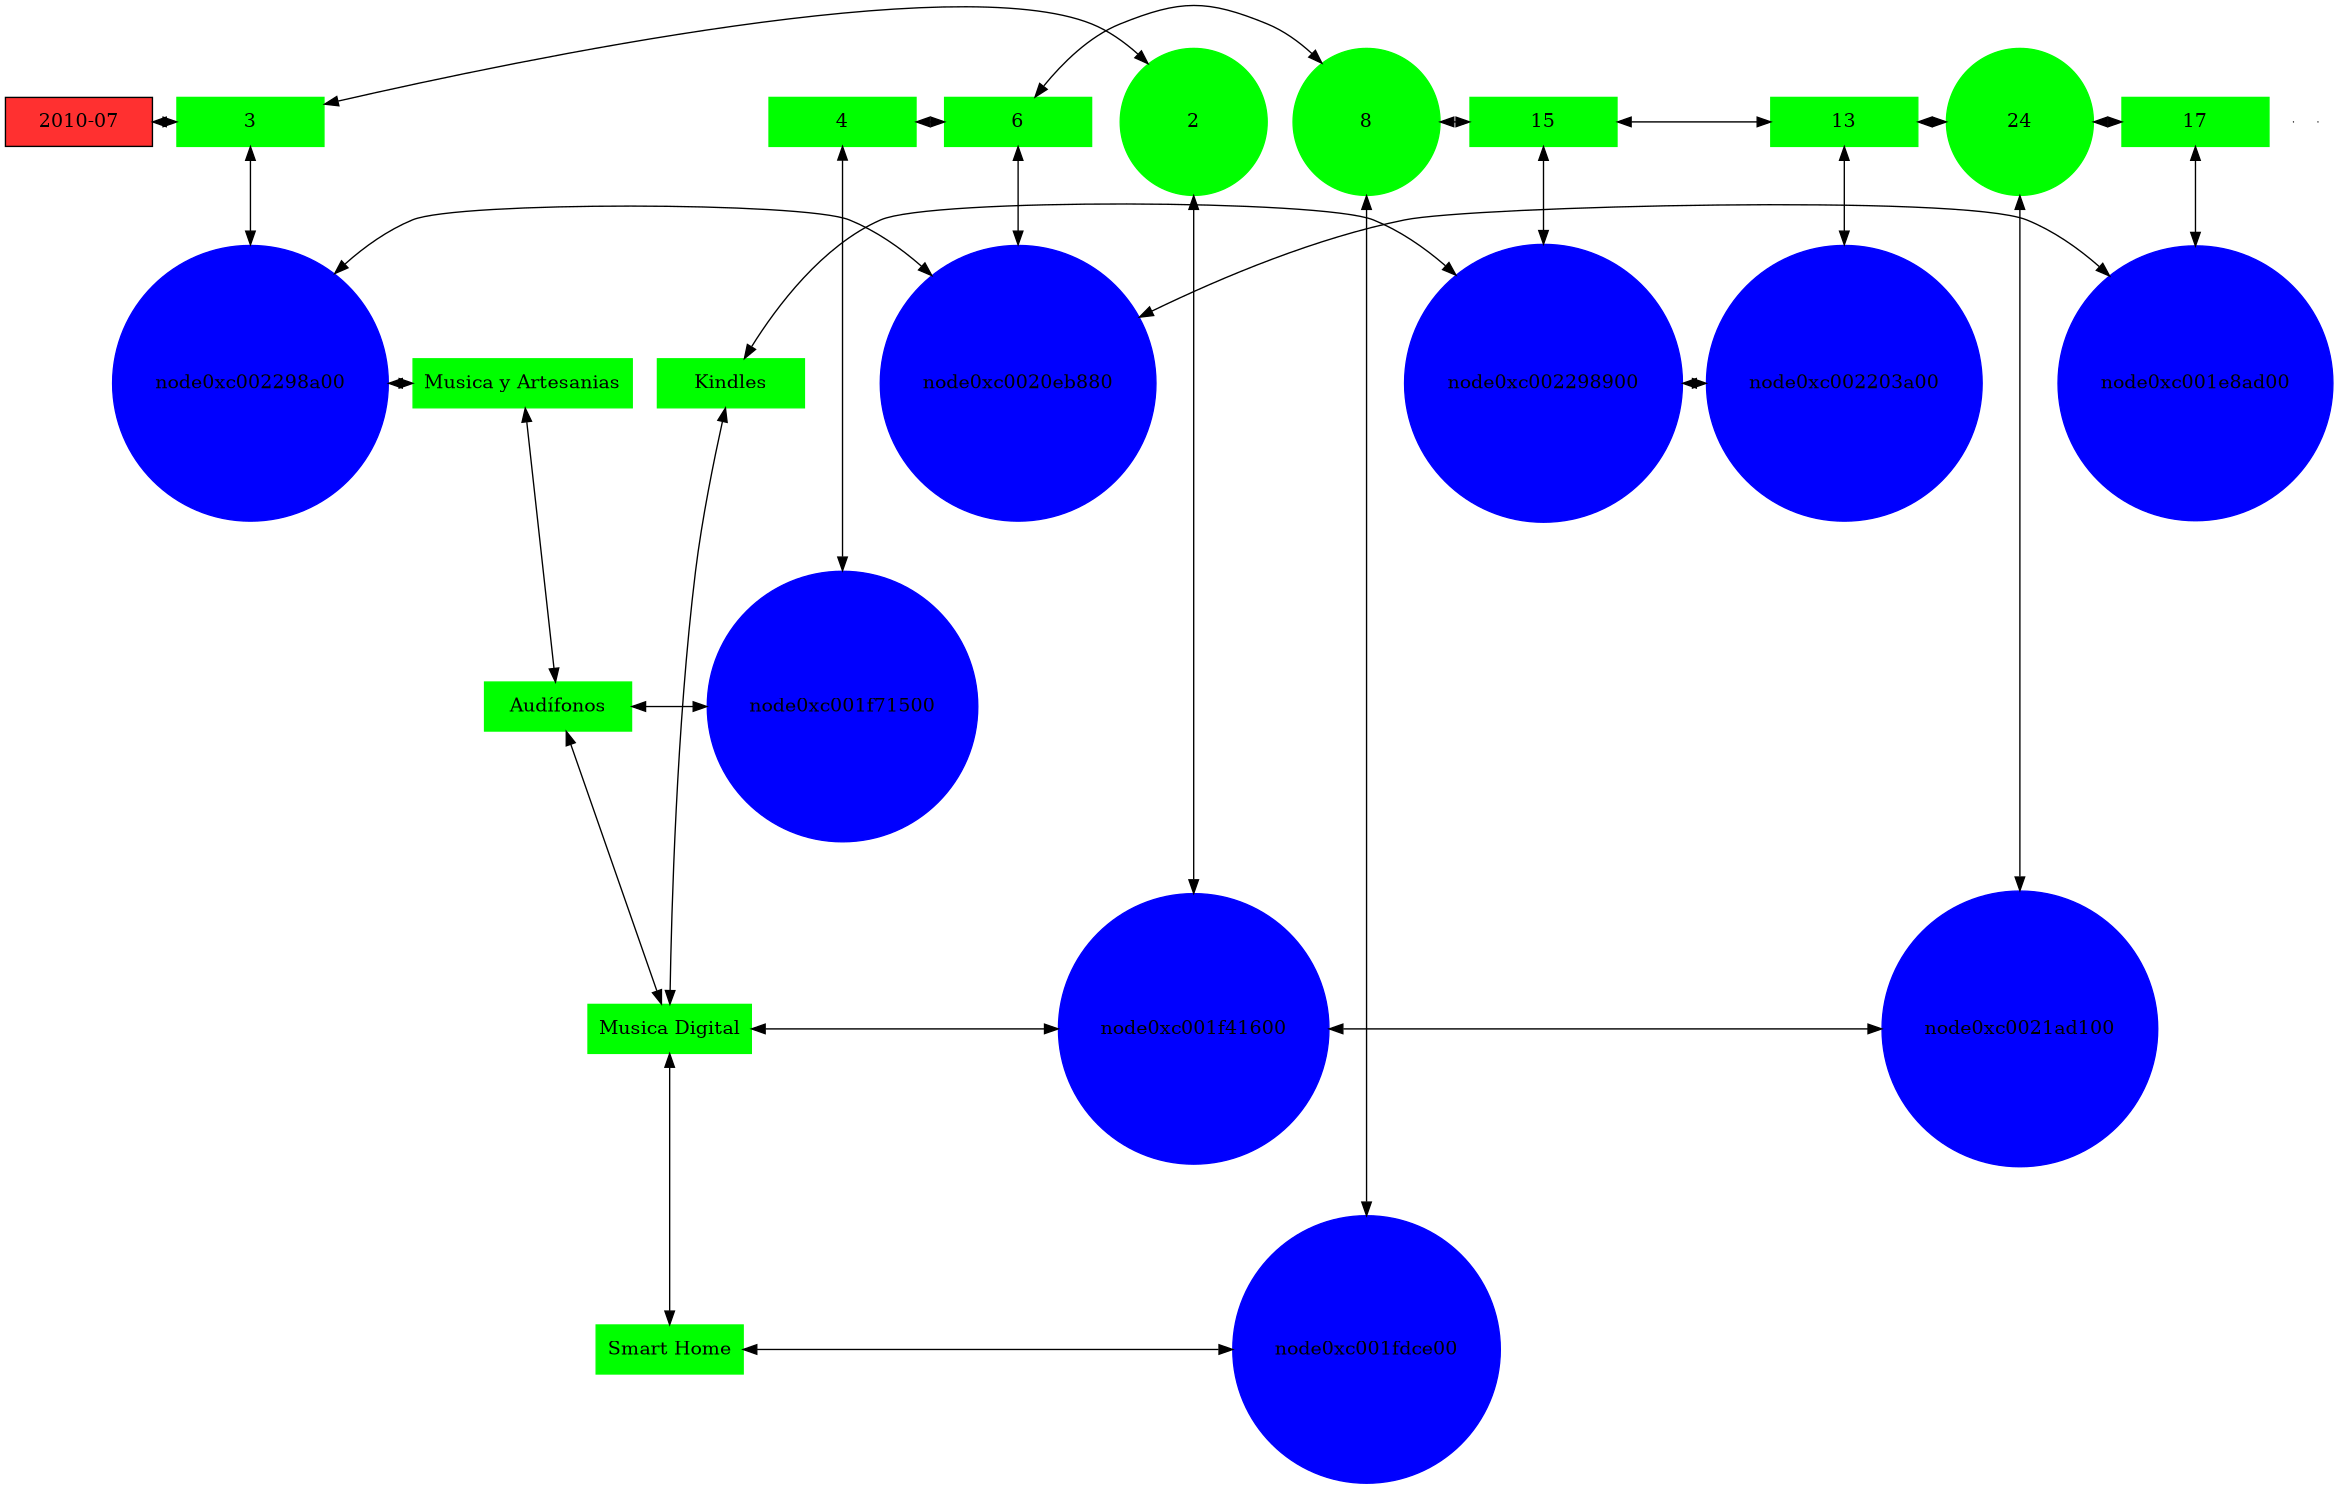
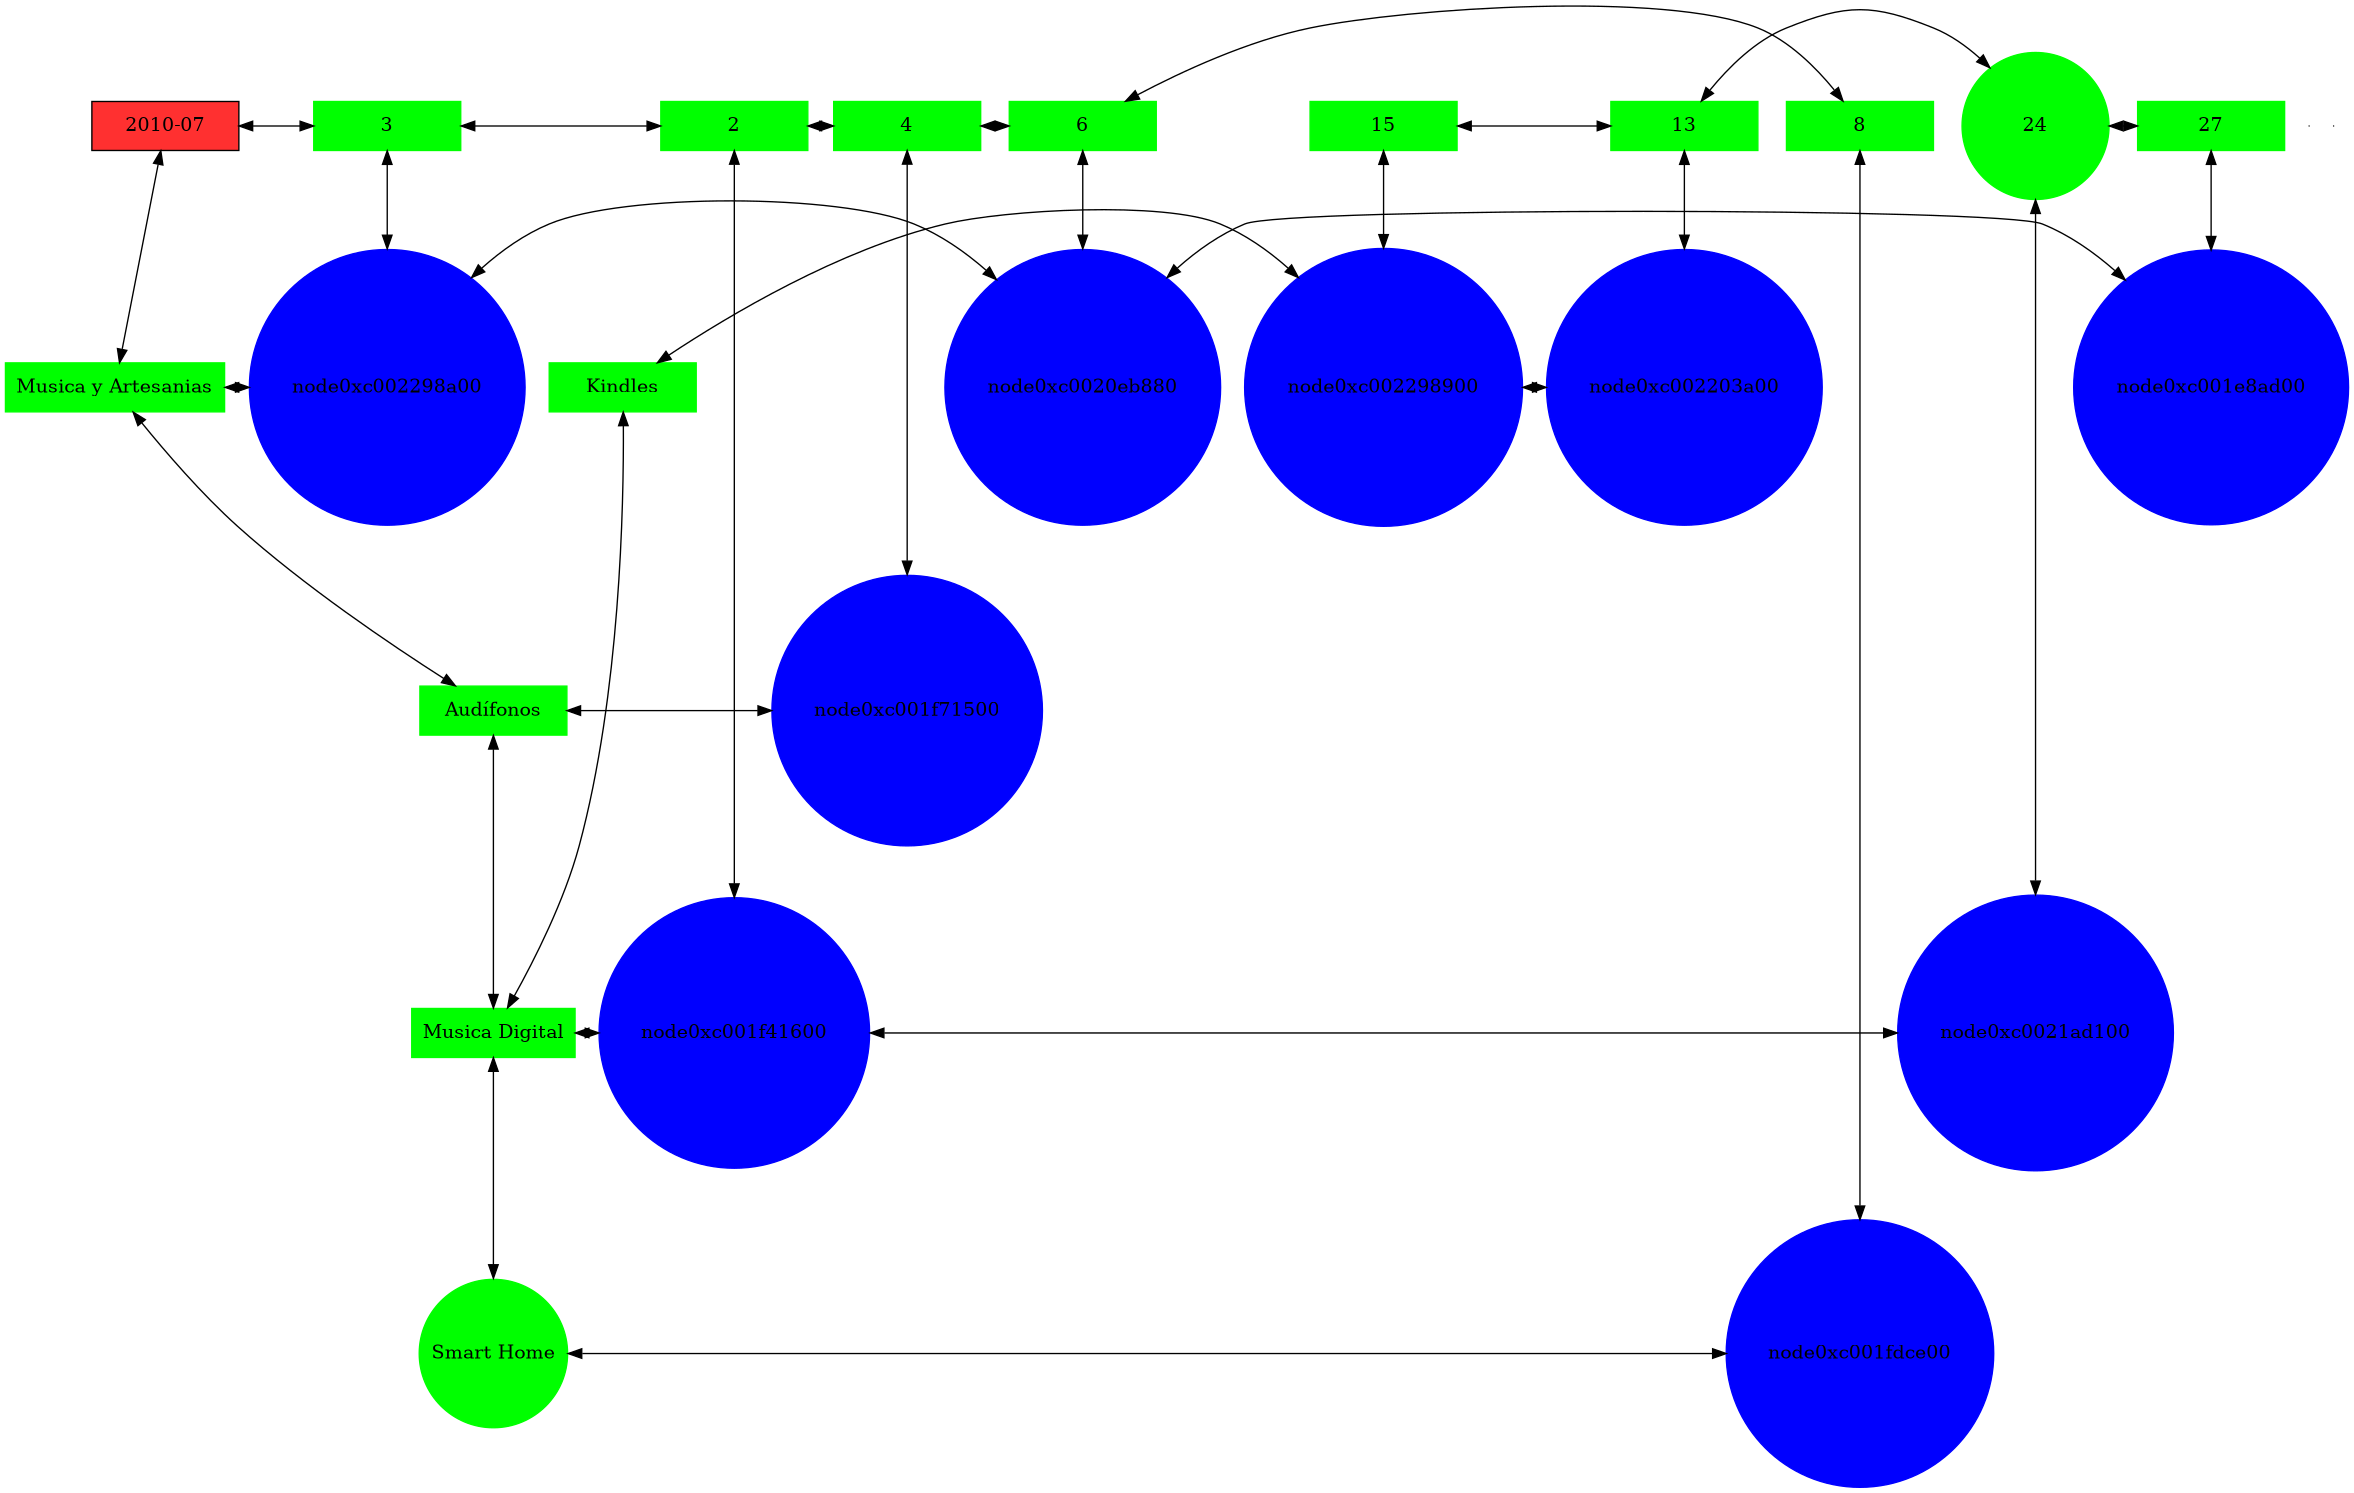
(1194, 122) -> (734, 126)
(1367, 122) -> (1860, 126)
(1455, 122) -> none
(2195, 122) -> (2211, 126)
none -> (822, 126)
none -> (140, 257)
(670, 1349) -> (493, 1354)
